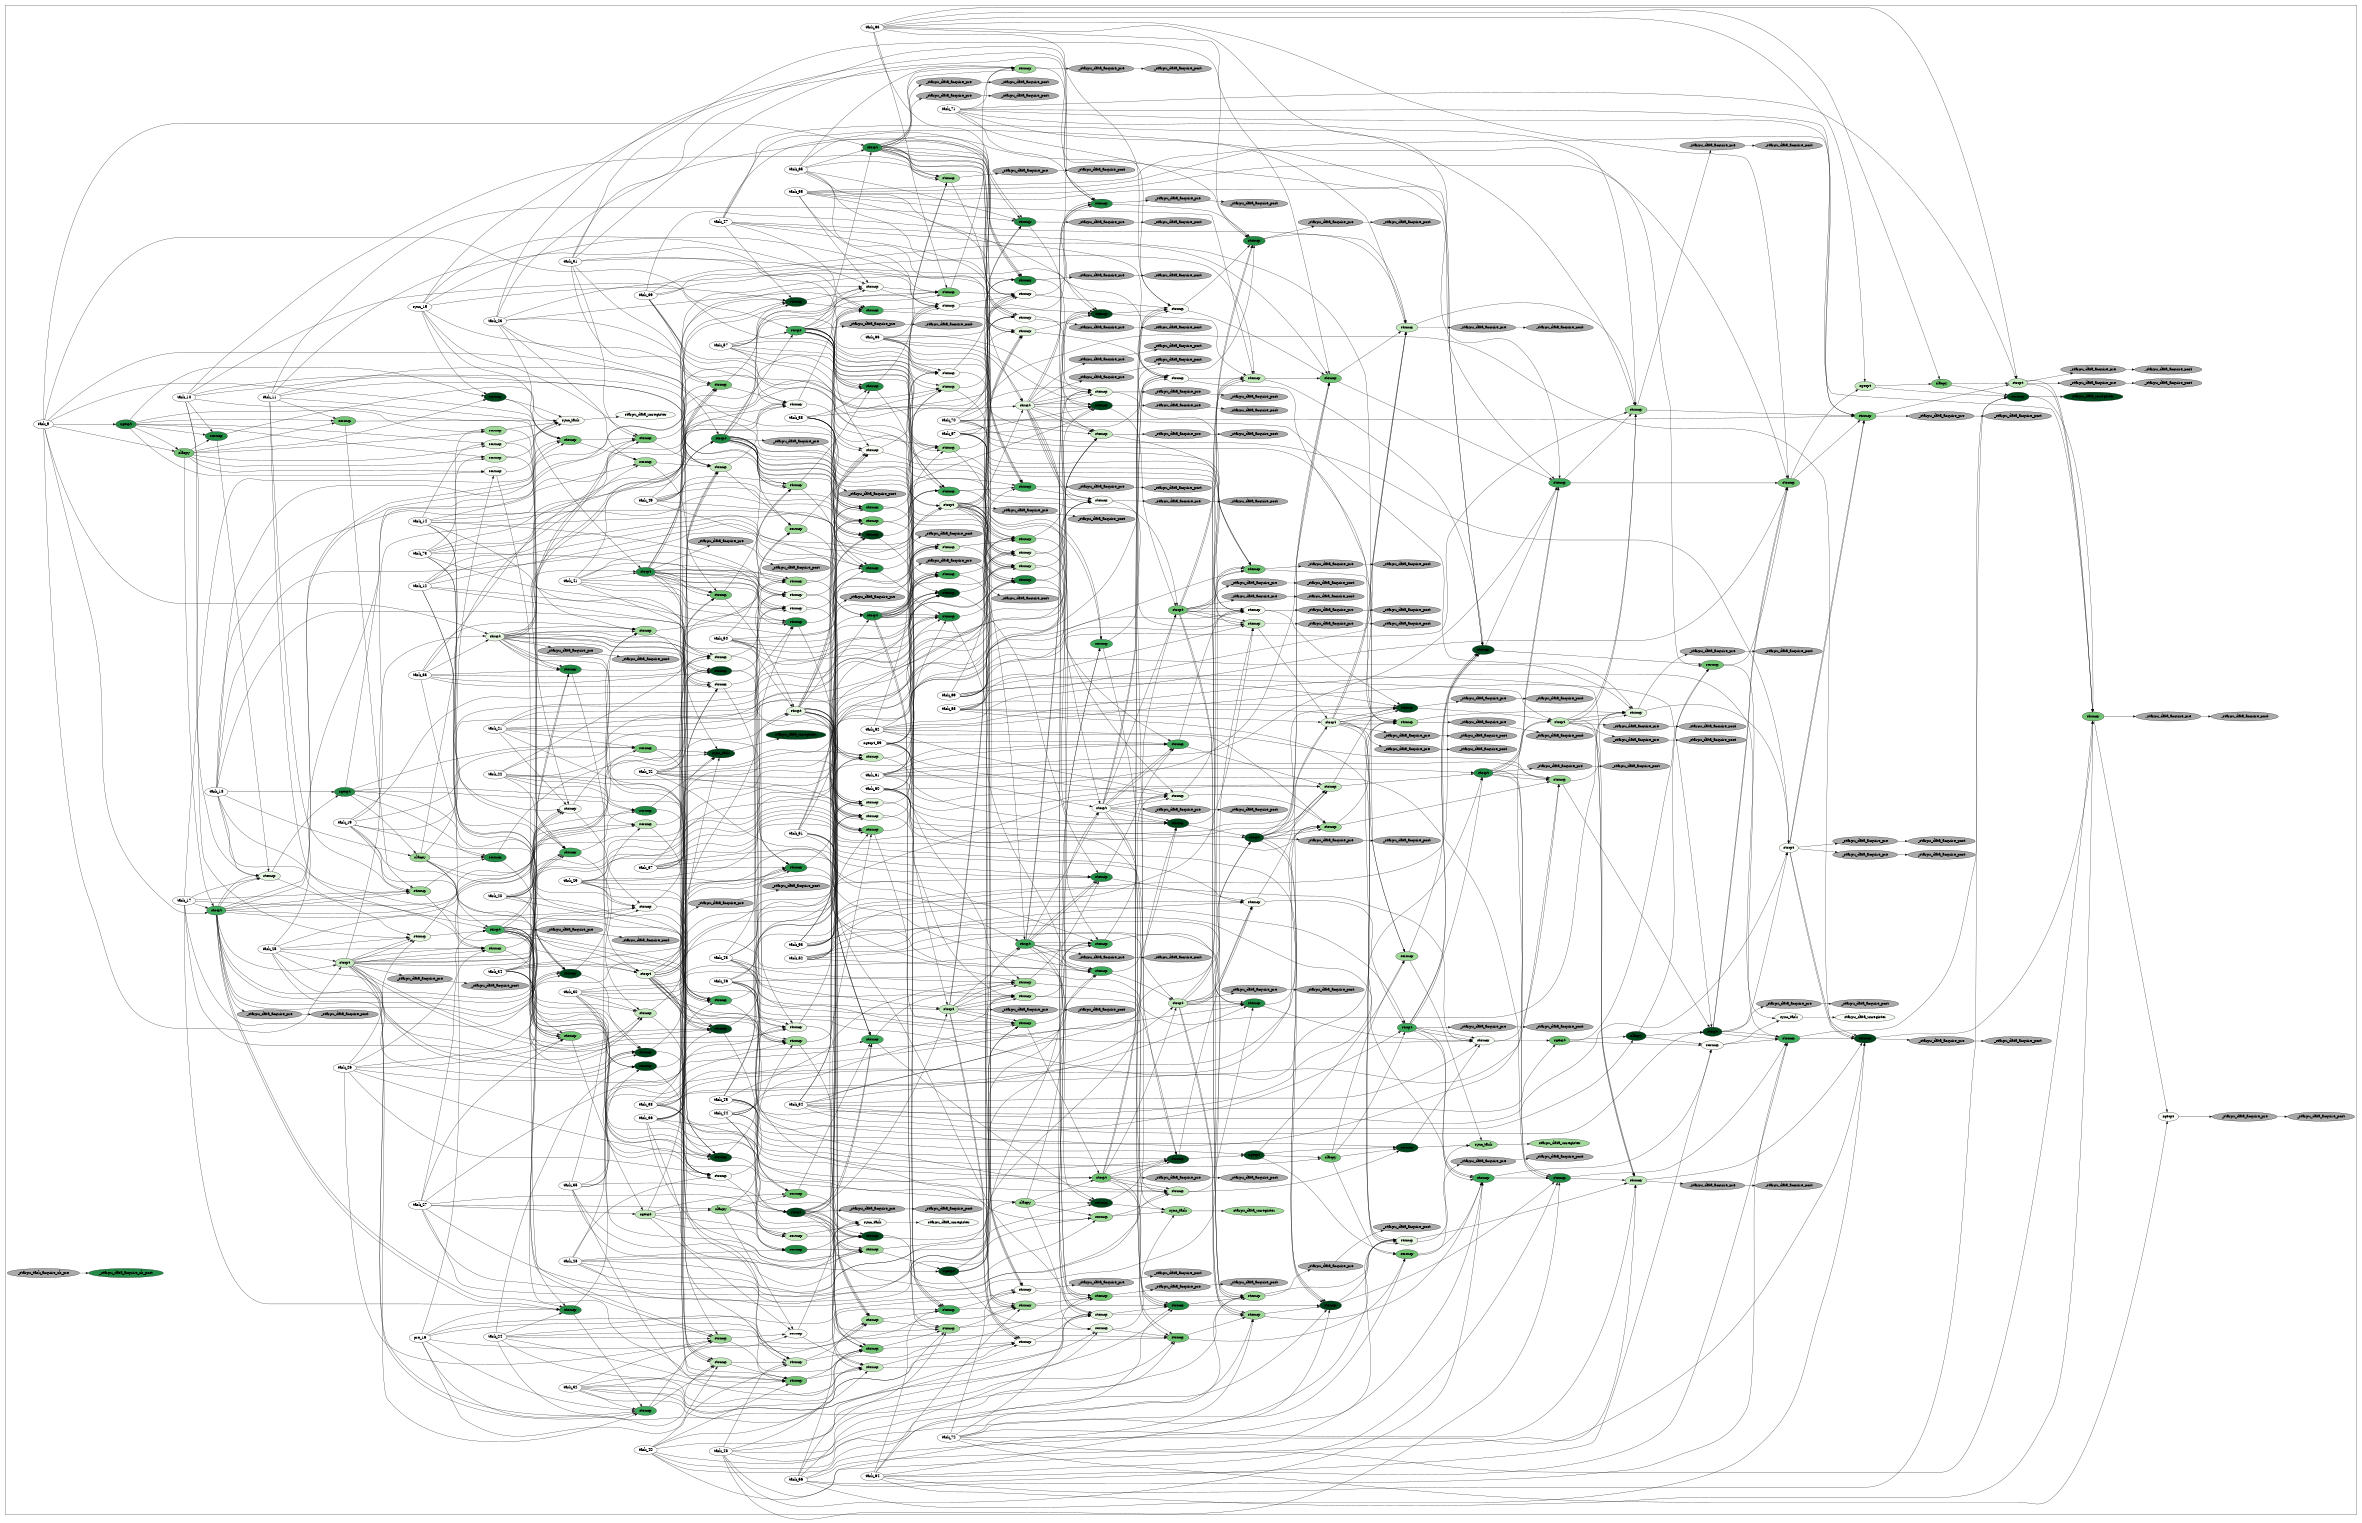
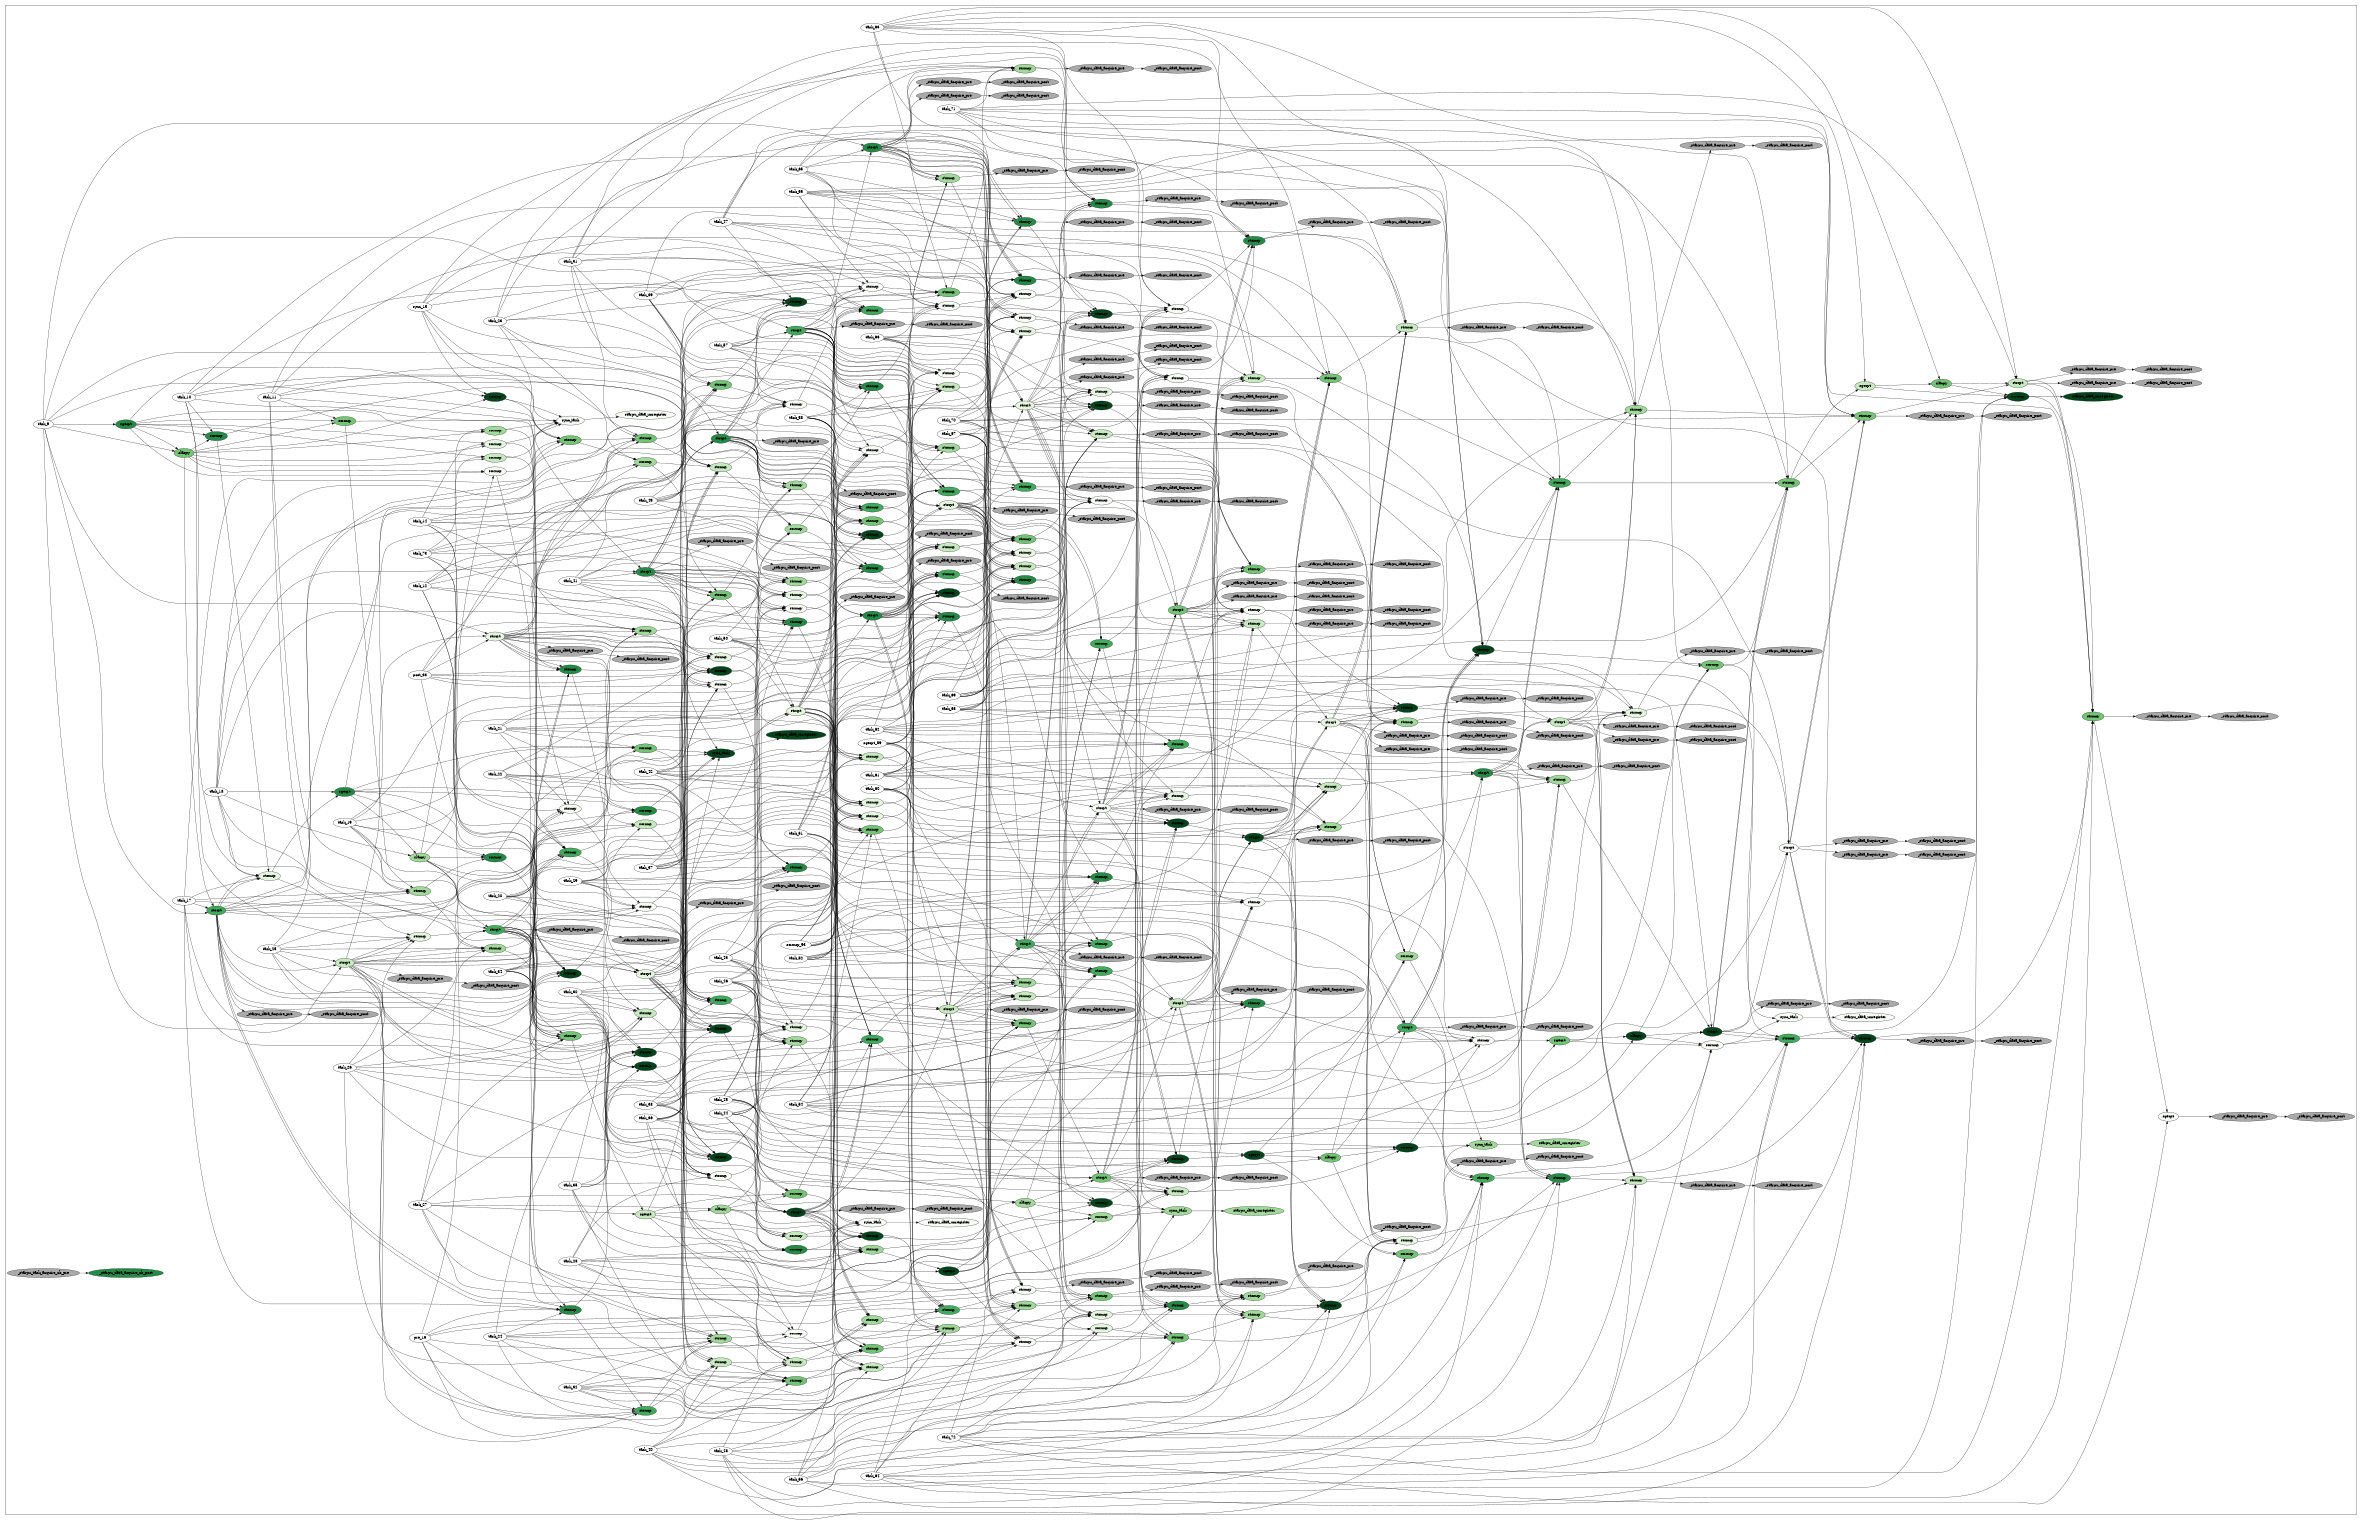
(420, 675) -> (420, 675)
(796, 945) -> (796, 945)
